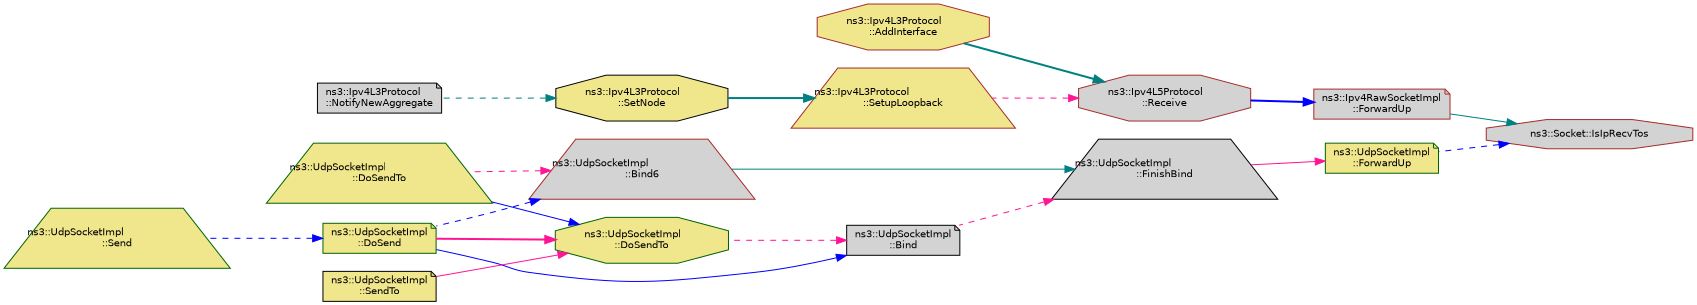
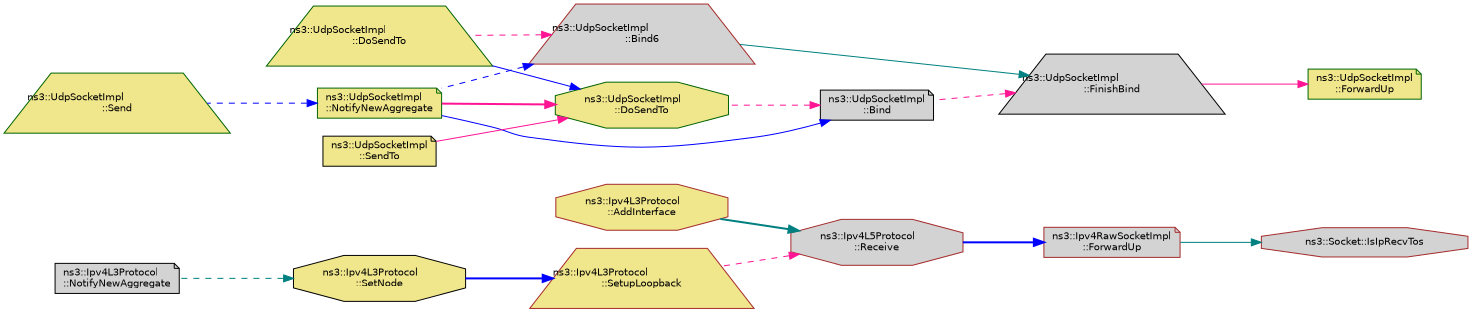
(766, 98) -> (504, 278)
(1469, 148) -> none
(380, 238) -> (380, 103)
